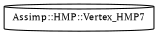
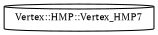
(79, 18) -> (79, 18)
